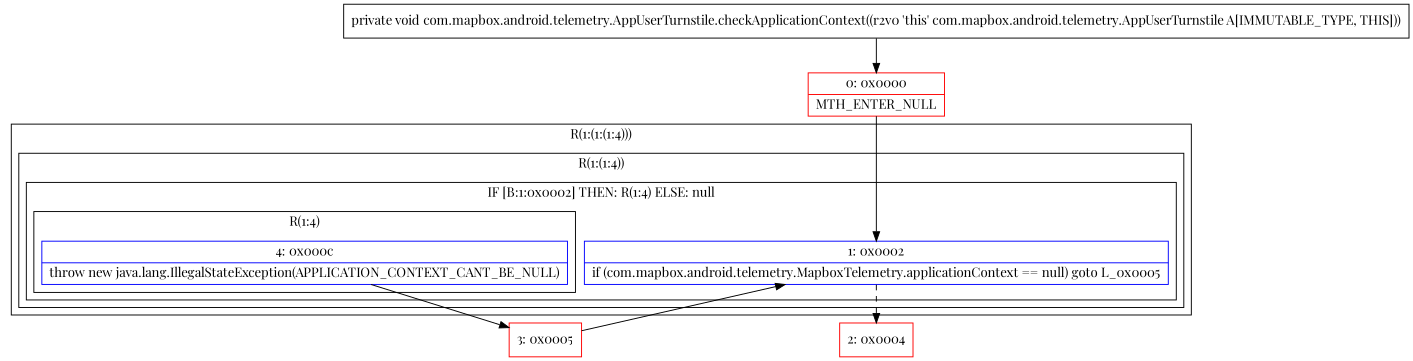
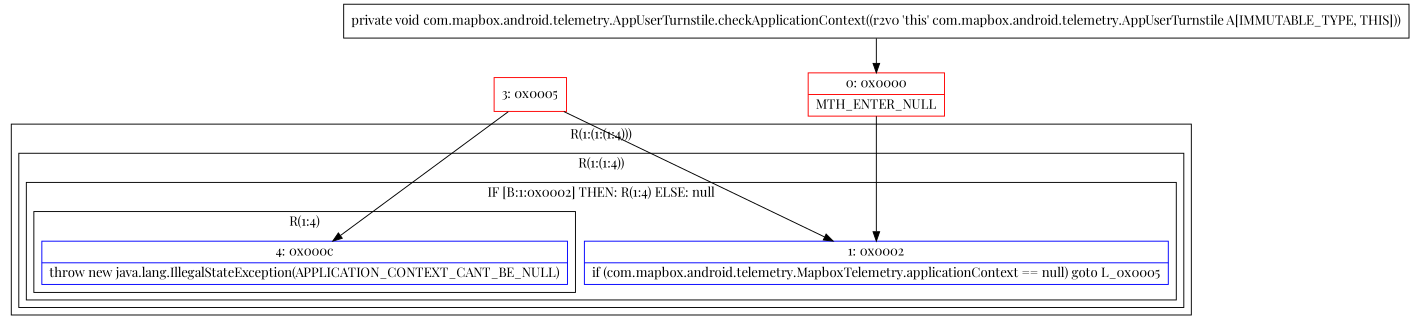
(435, 305) -> (424, 174)
(876, 340) -> none
